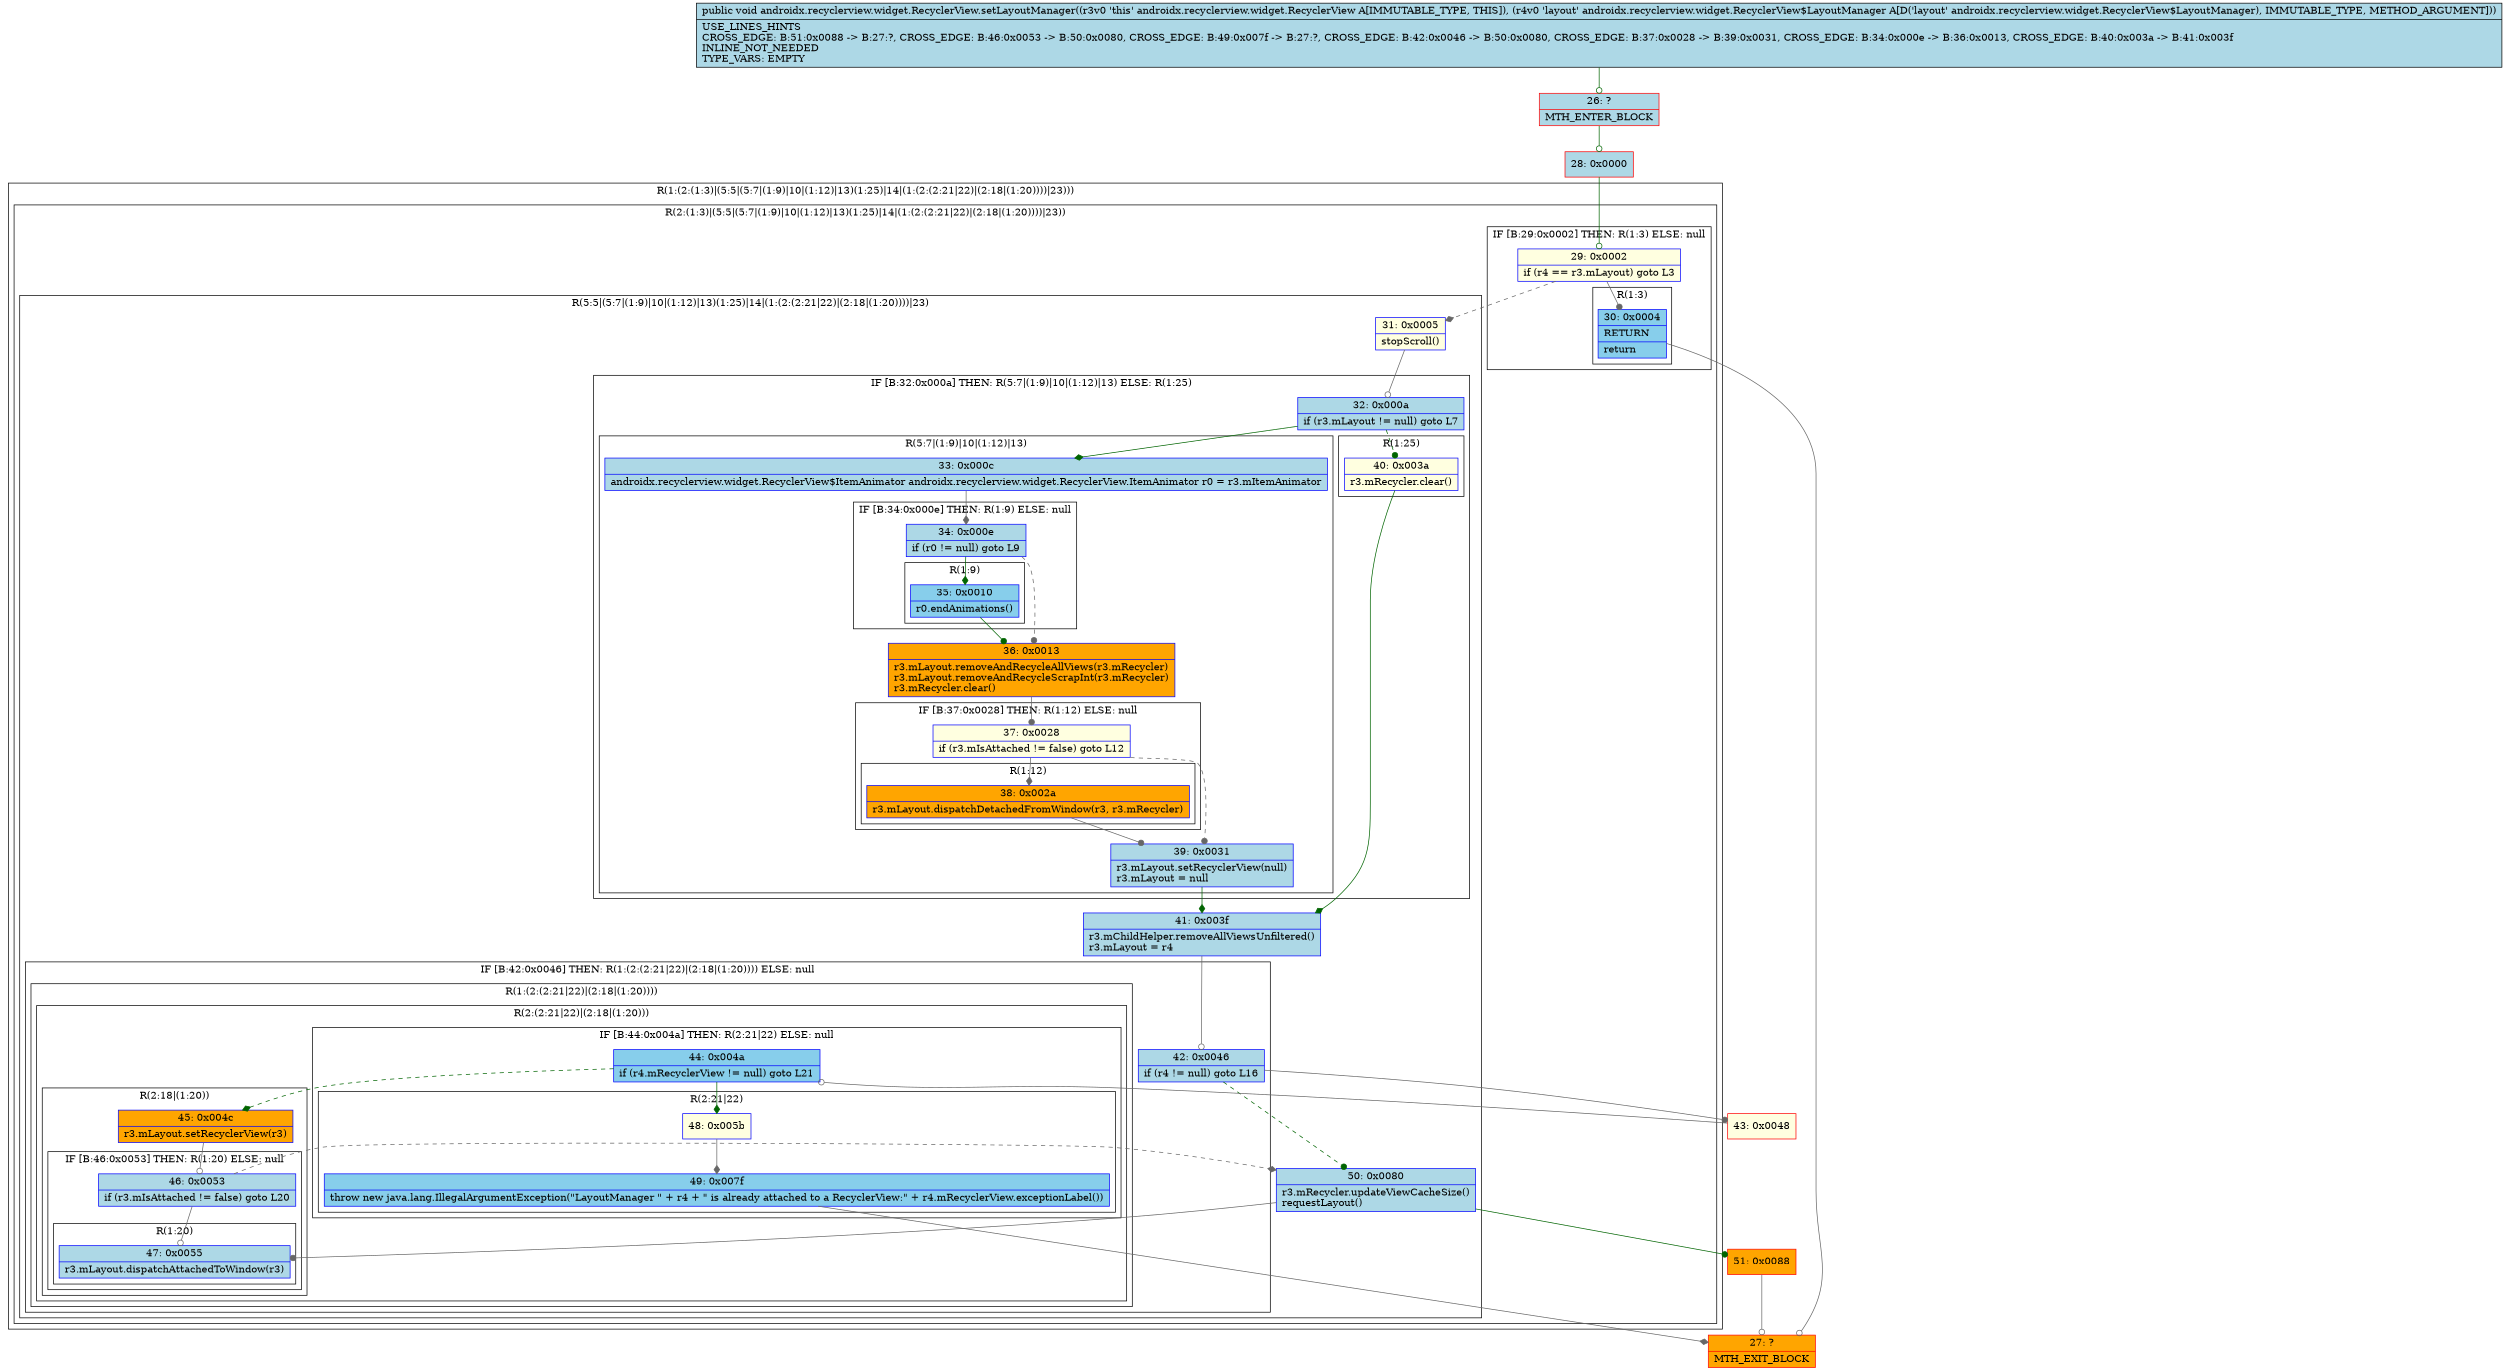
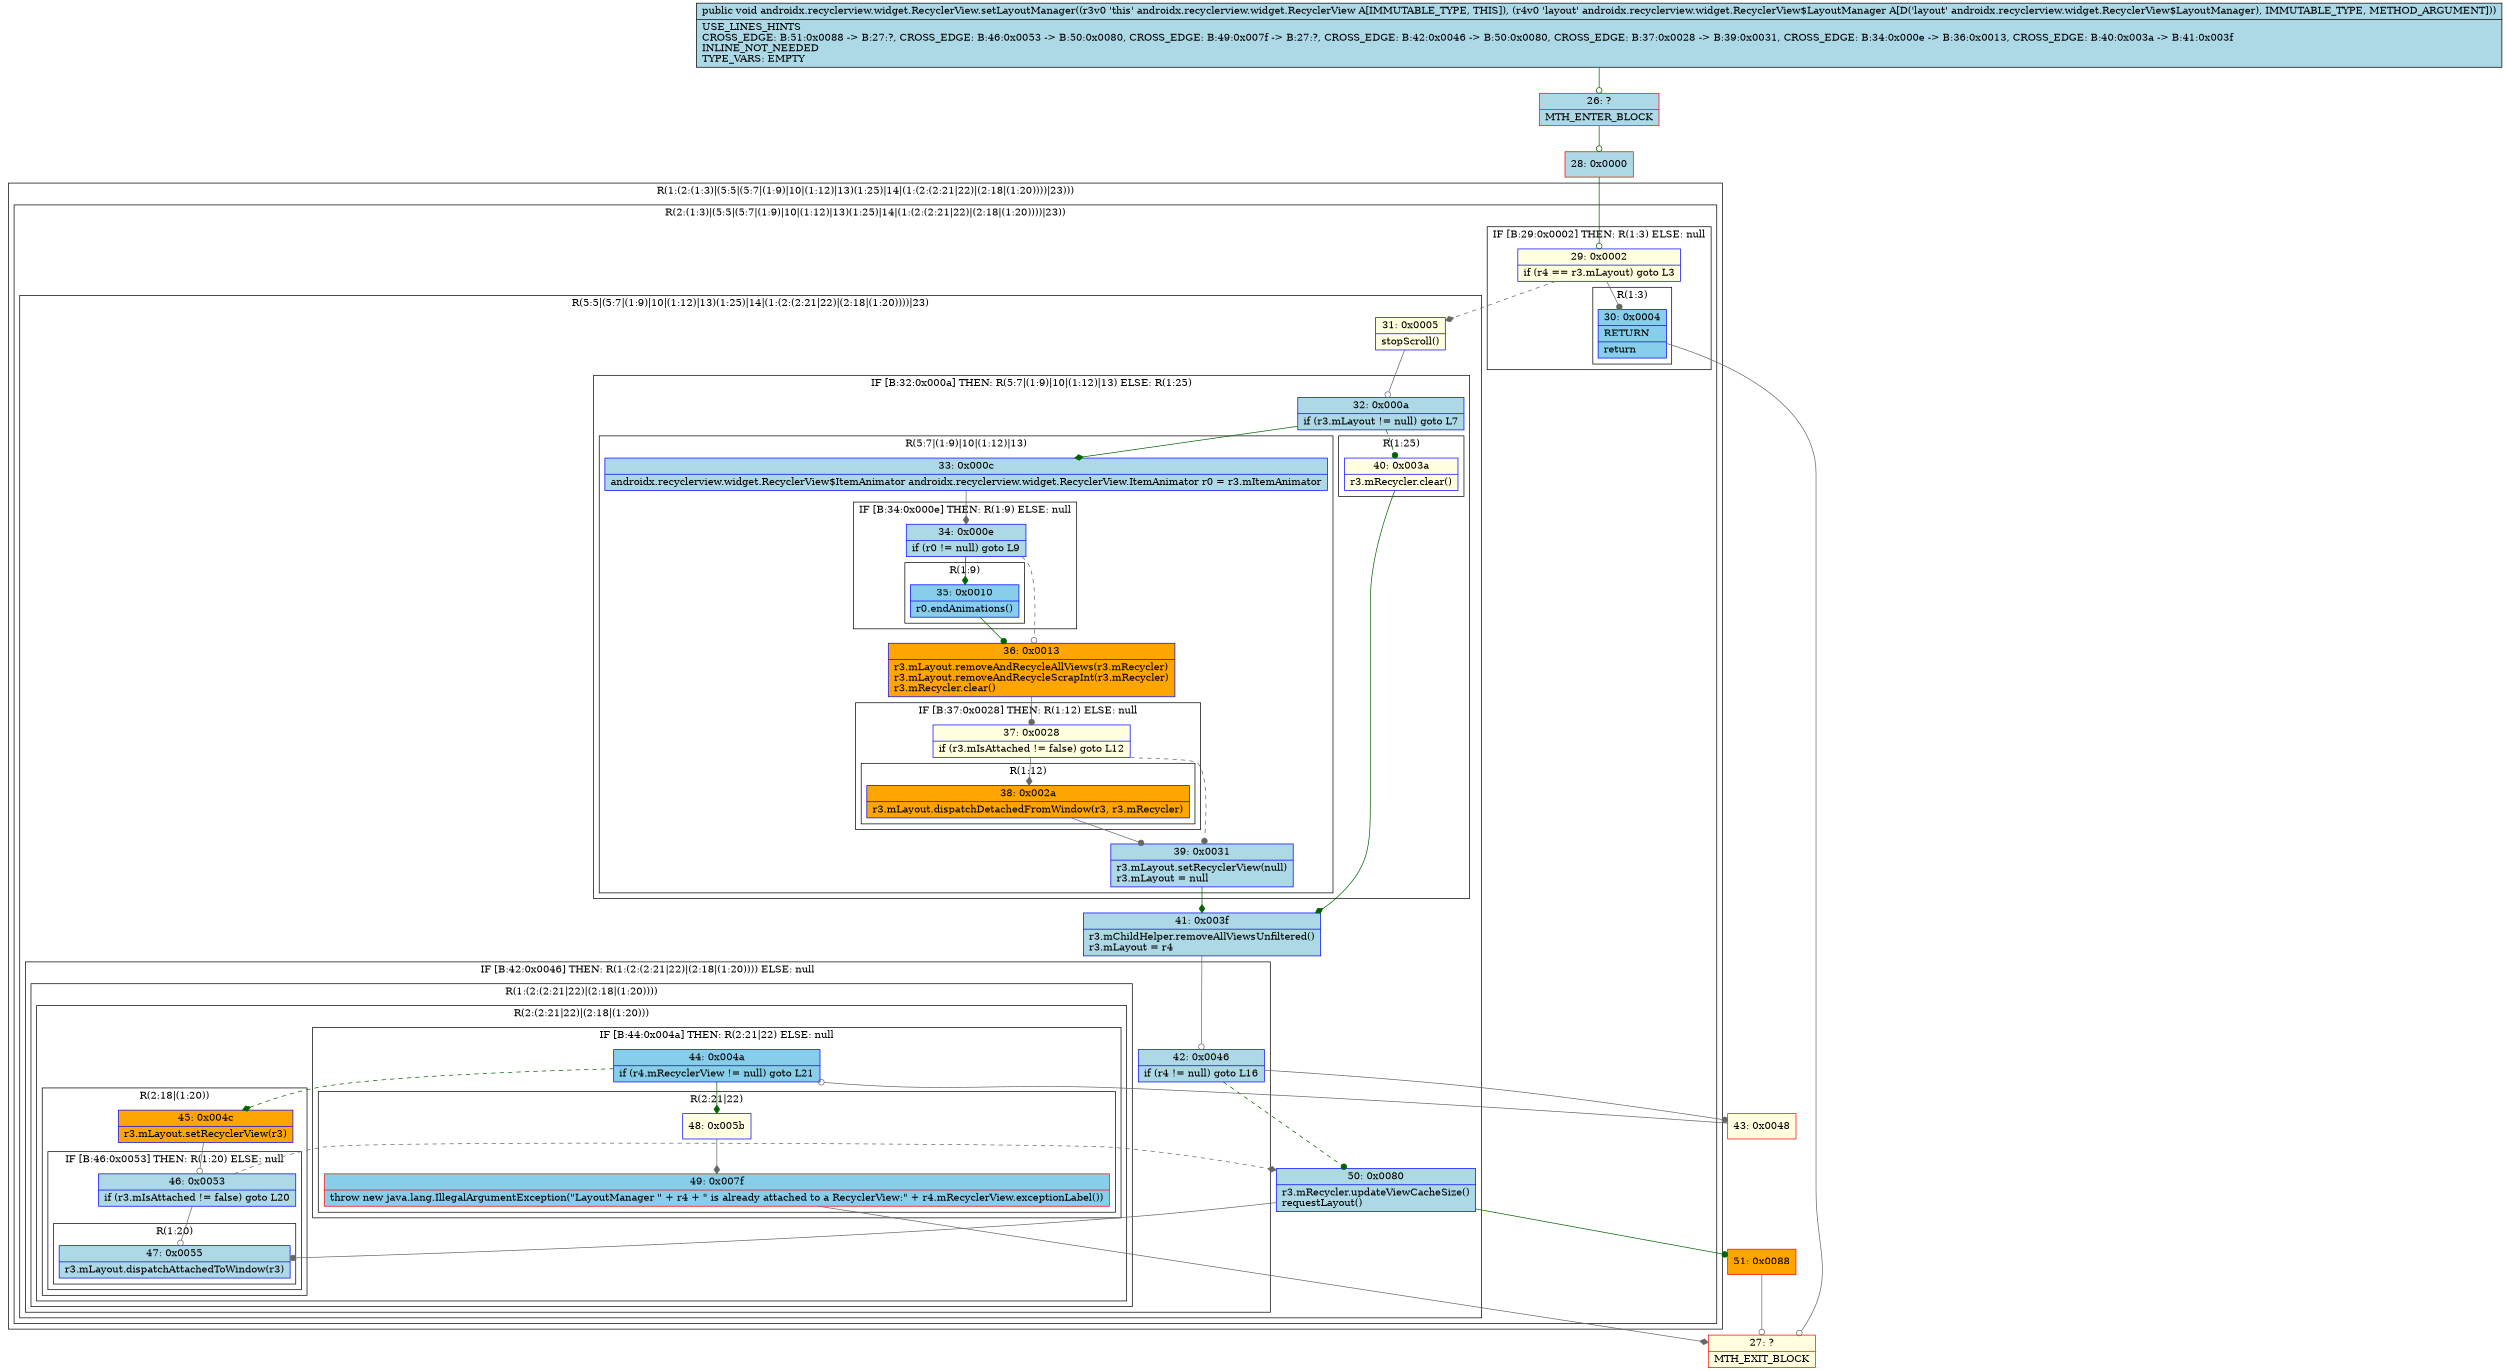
(1035, 595) -> (1035, 595)
(717, 1190) -> (717, 1190)
(1762, 1351) -> (1762, 1351)
